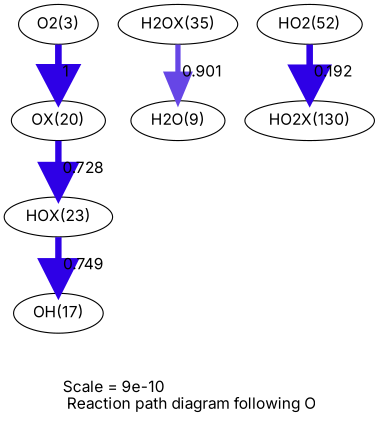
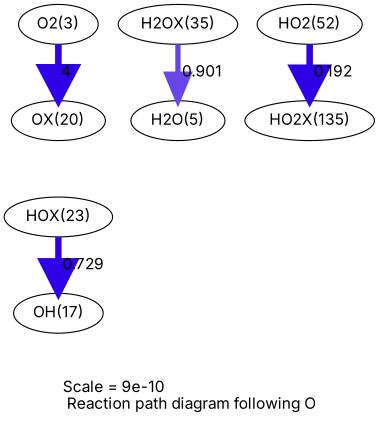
(64, 73) -> (64, 73)
(178, 121) -> (178, 121)
(310, 121) -> (310, 121)
(58, 153) -> none
(82, 265) -> (82, 265)
